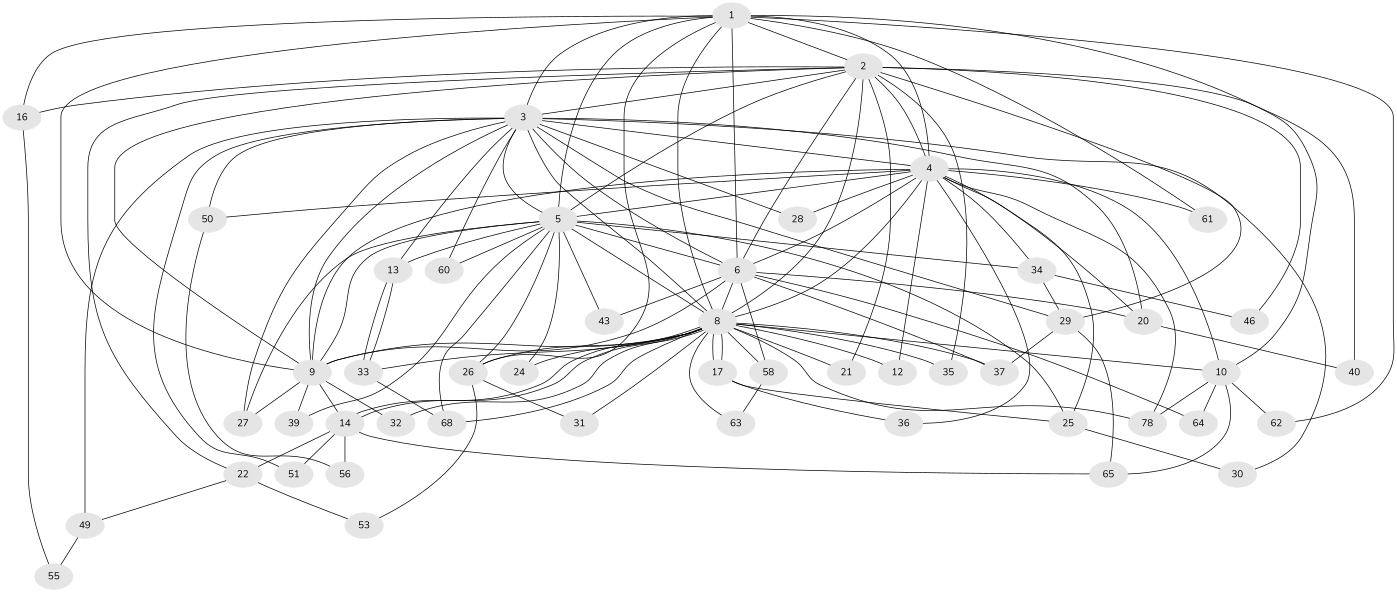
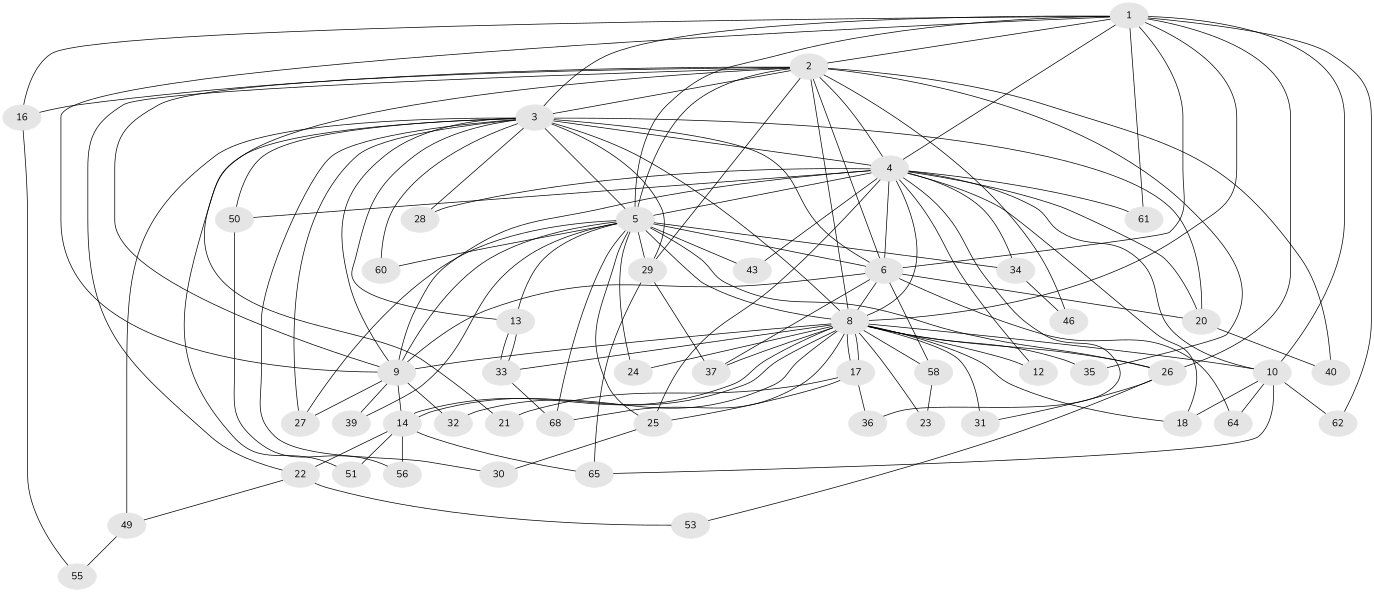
(1051, 296) -> (641, 245)
(668, 297) -> (821, 220)
(782, 346) -> (678, 393)
(736, 424) -> (926, 424)
(1148, 424) -> (1182, 424)
